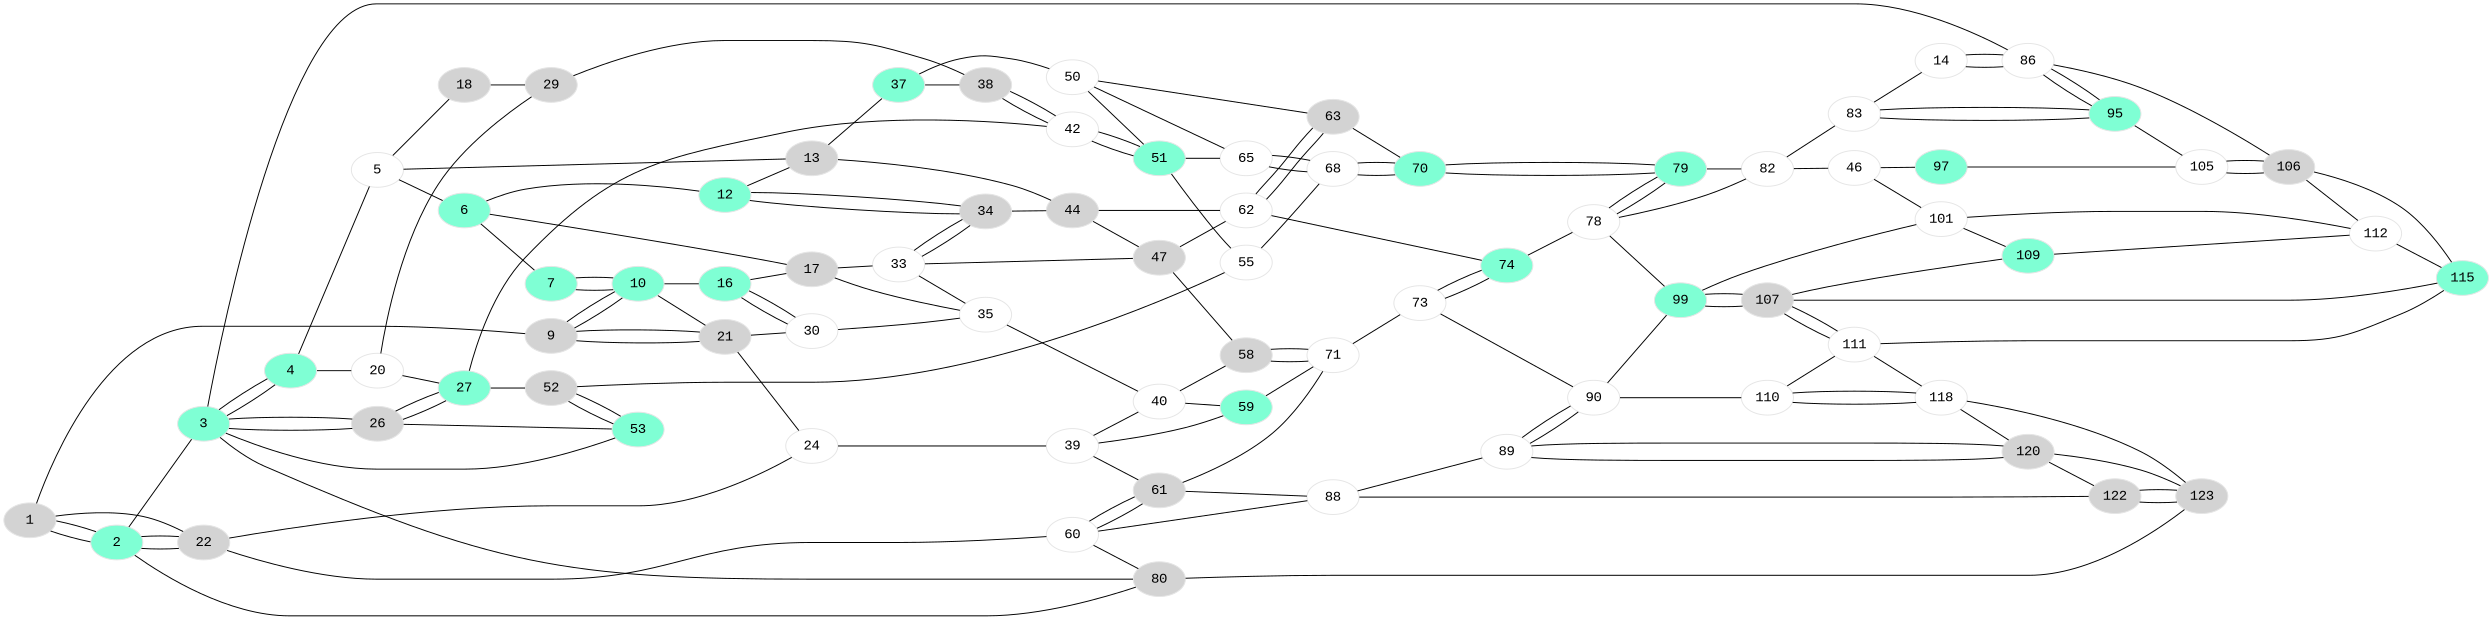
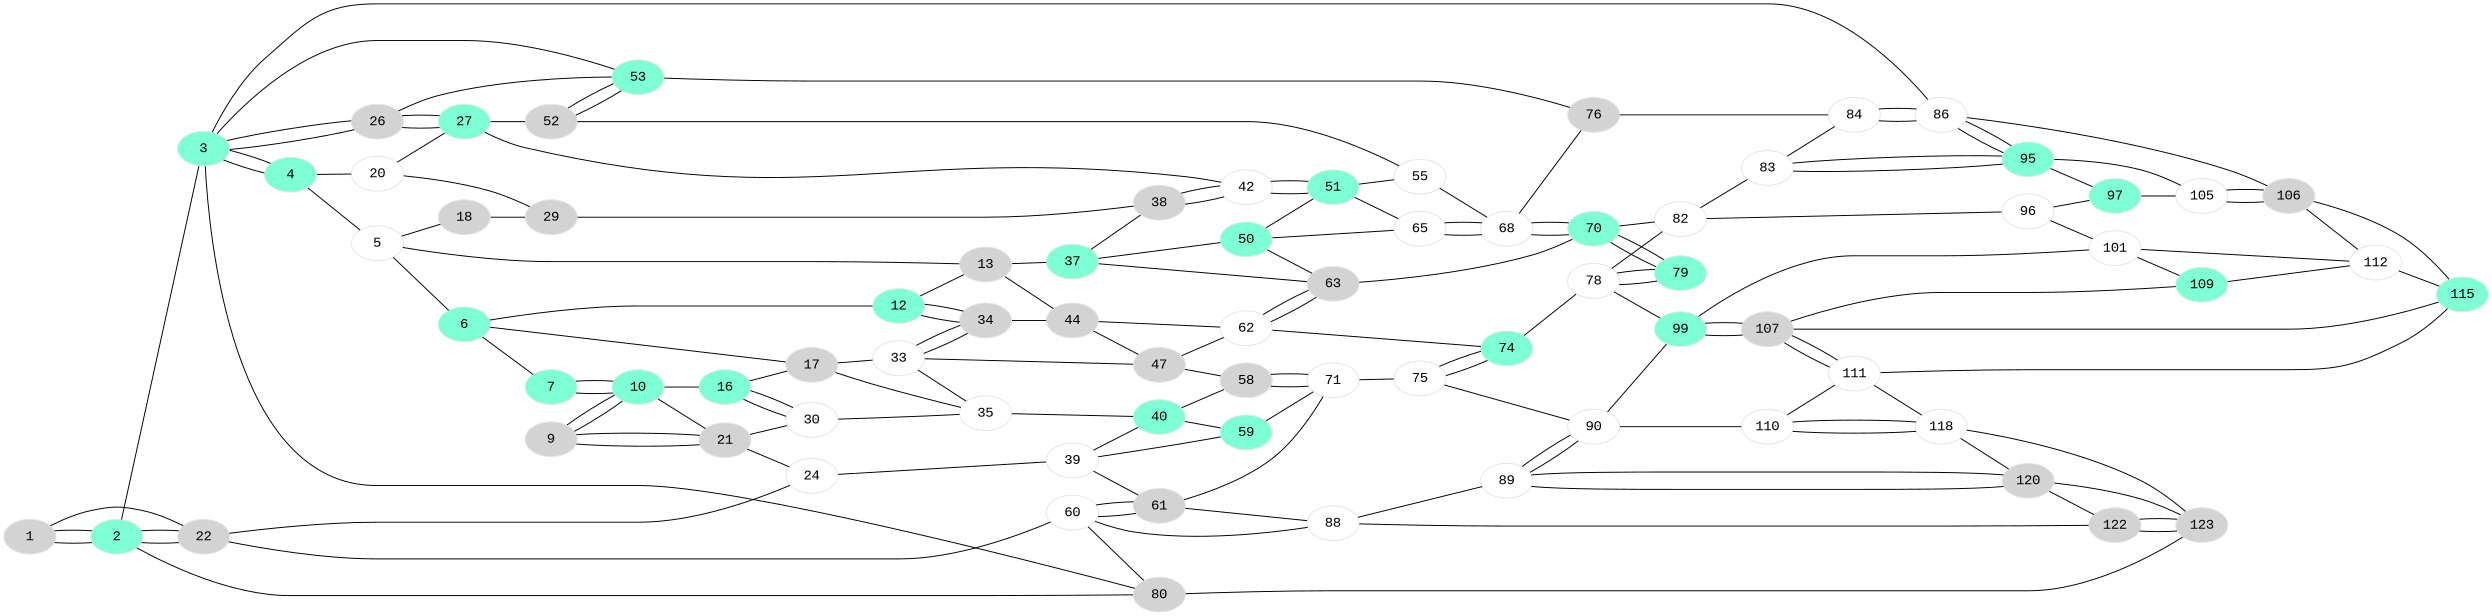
(1941, 61) -> (1854, 115)
(1072, 77) -> (1246, 239)
none -> (1594, 115)
(1854, 168) -> (2028, 211)
(1724, 169) -> (1637, 224)
none -> (2071, 178)
none -> (1203, 273)
(1420, 303) -> (1420, 378)
(236, 326) -> none
(1159, 402) -> (1159, 417)
